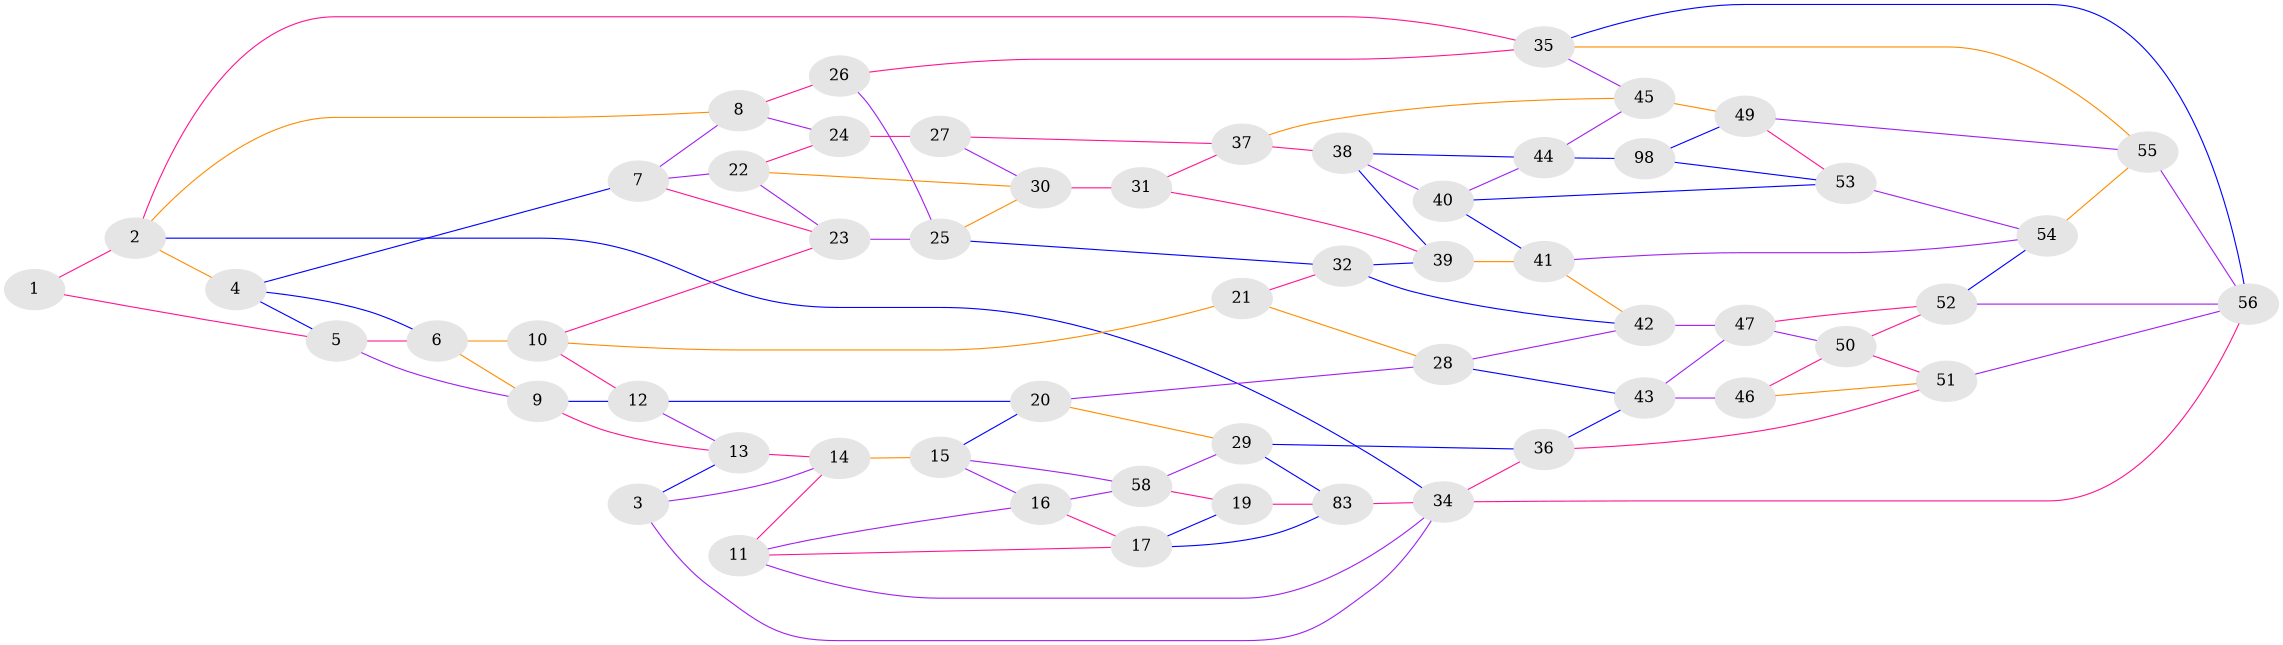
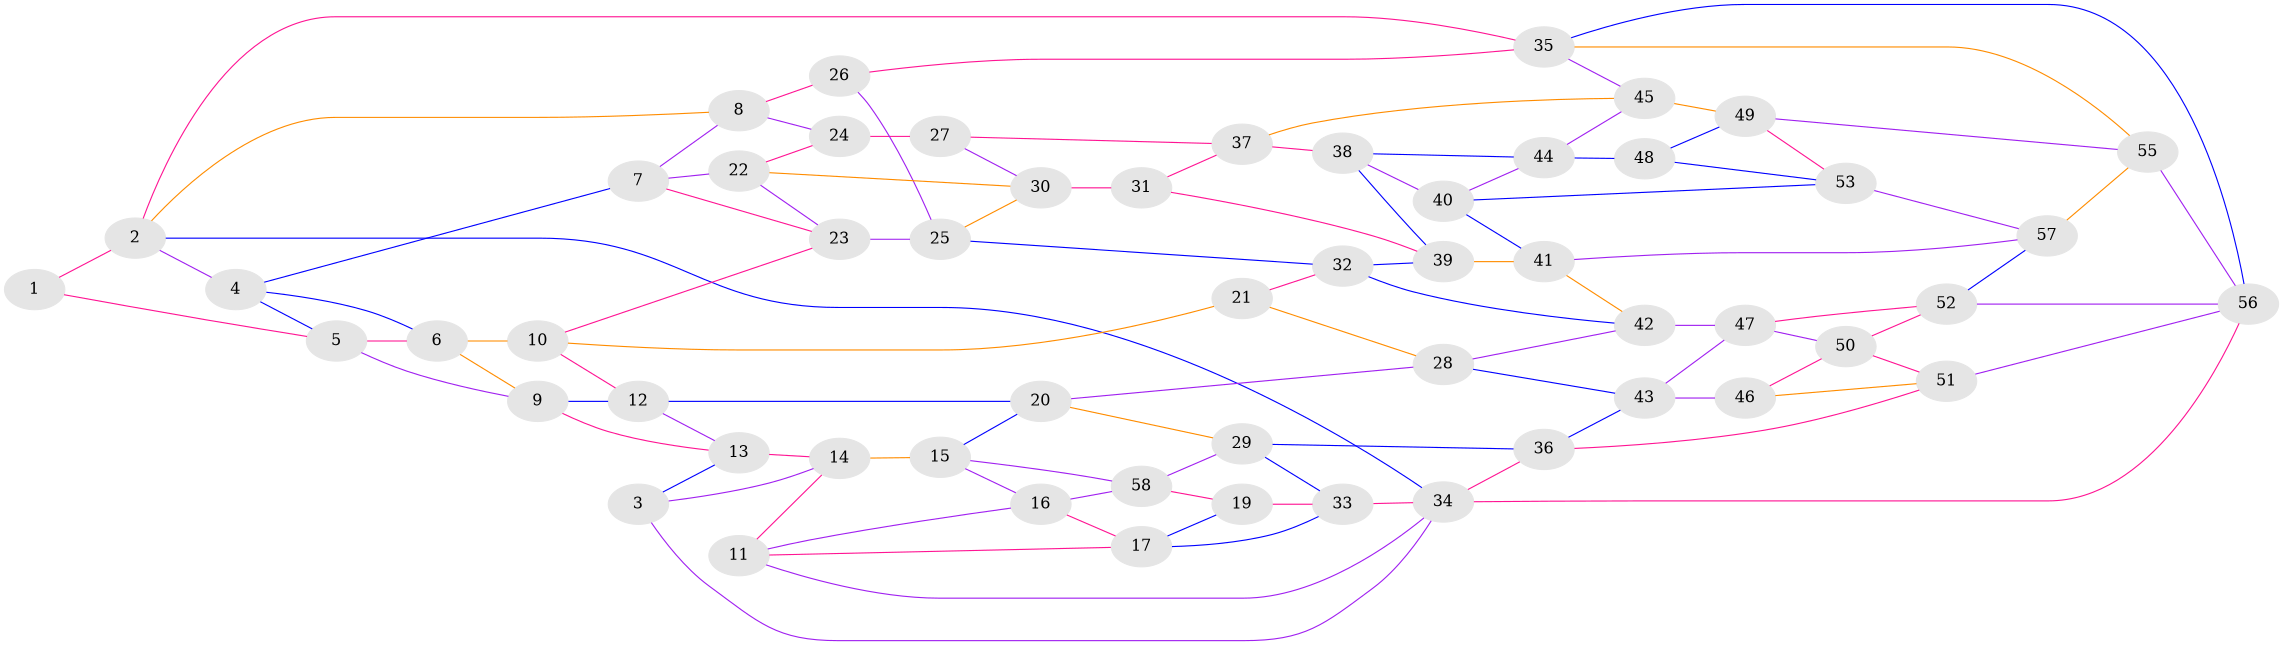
(1645, 159) -> (1645, 159)
(2047, 236) -> (2047, 236)
(186, 264) -> (186, 264)
(1343, 504) -> (1343, 504)
